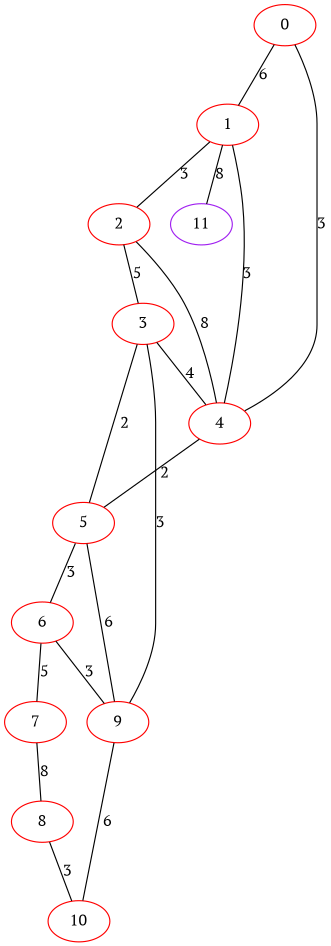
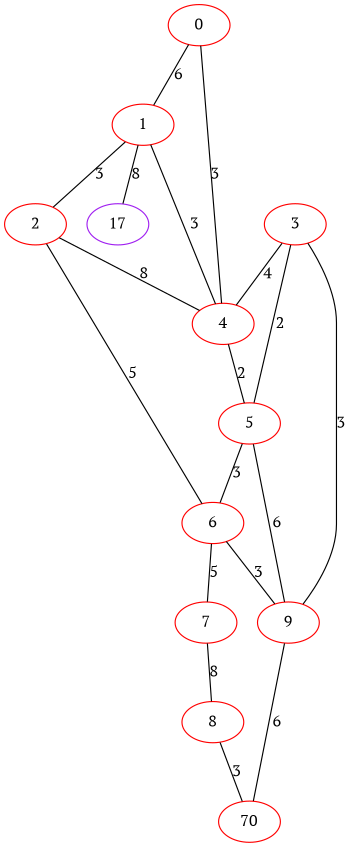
(201, 224) -> (118, 224)
(131, 274) -> (124, 374)
(79, 921) -> (249, 822)
